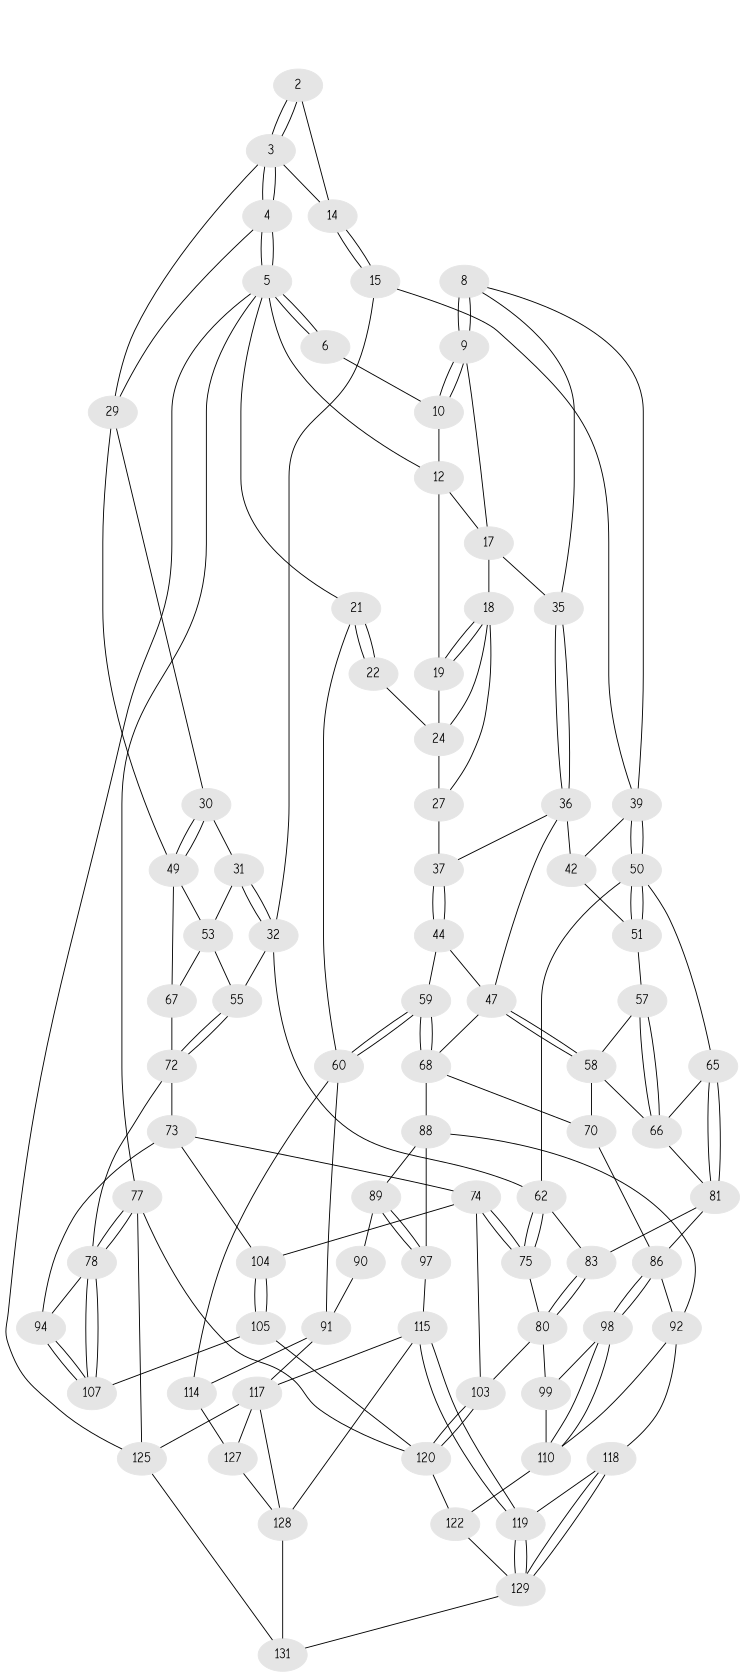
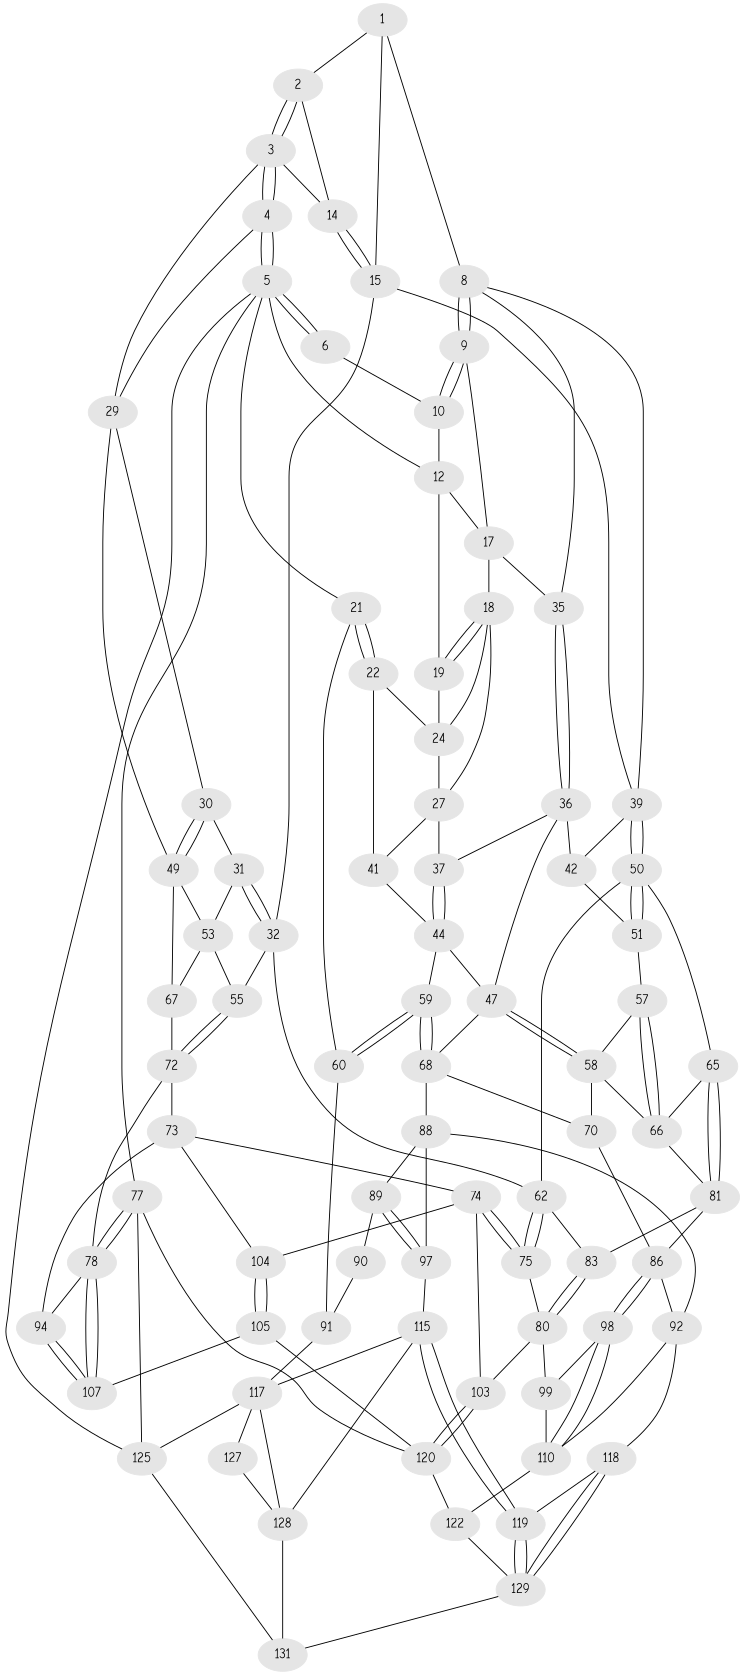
none -> (383, 20)
none -> (374, 870)
(192, 1393) -> none
